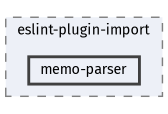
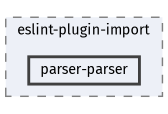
(84, 70) -> (84, 70)
